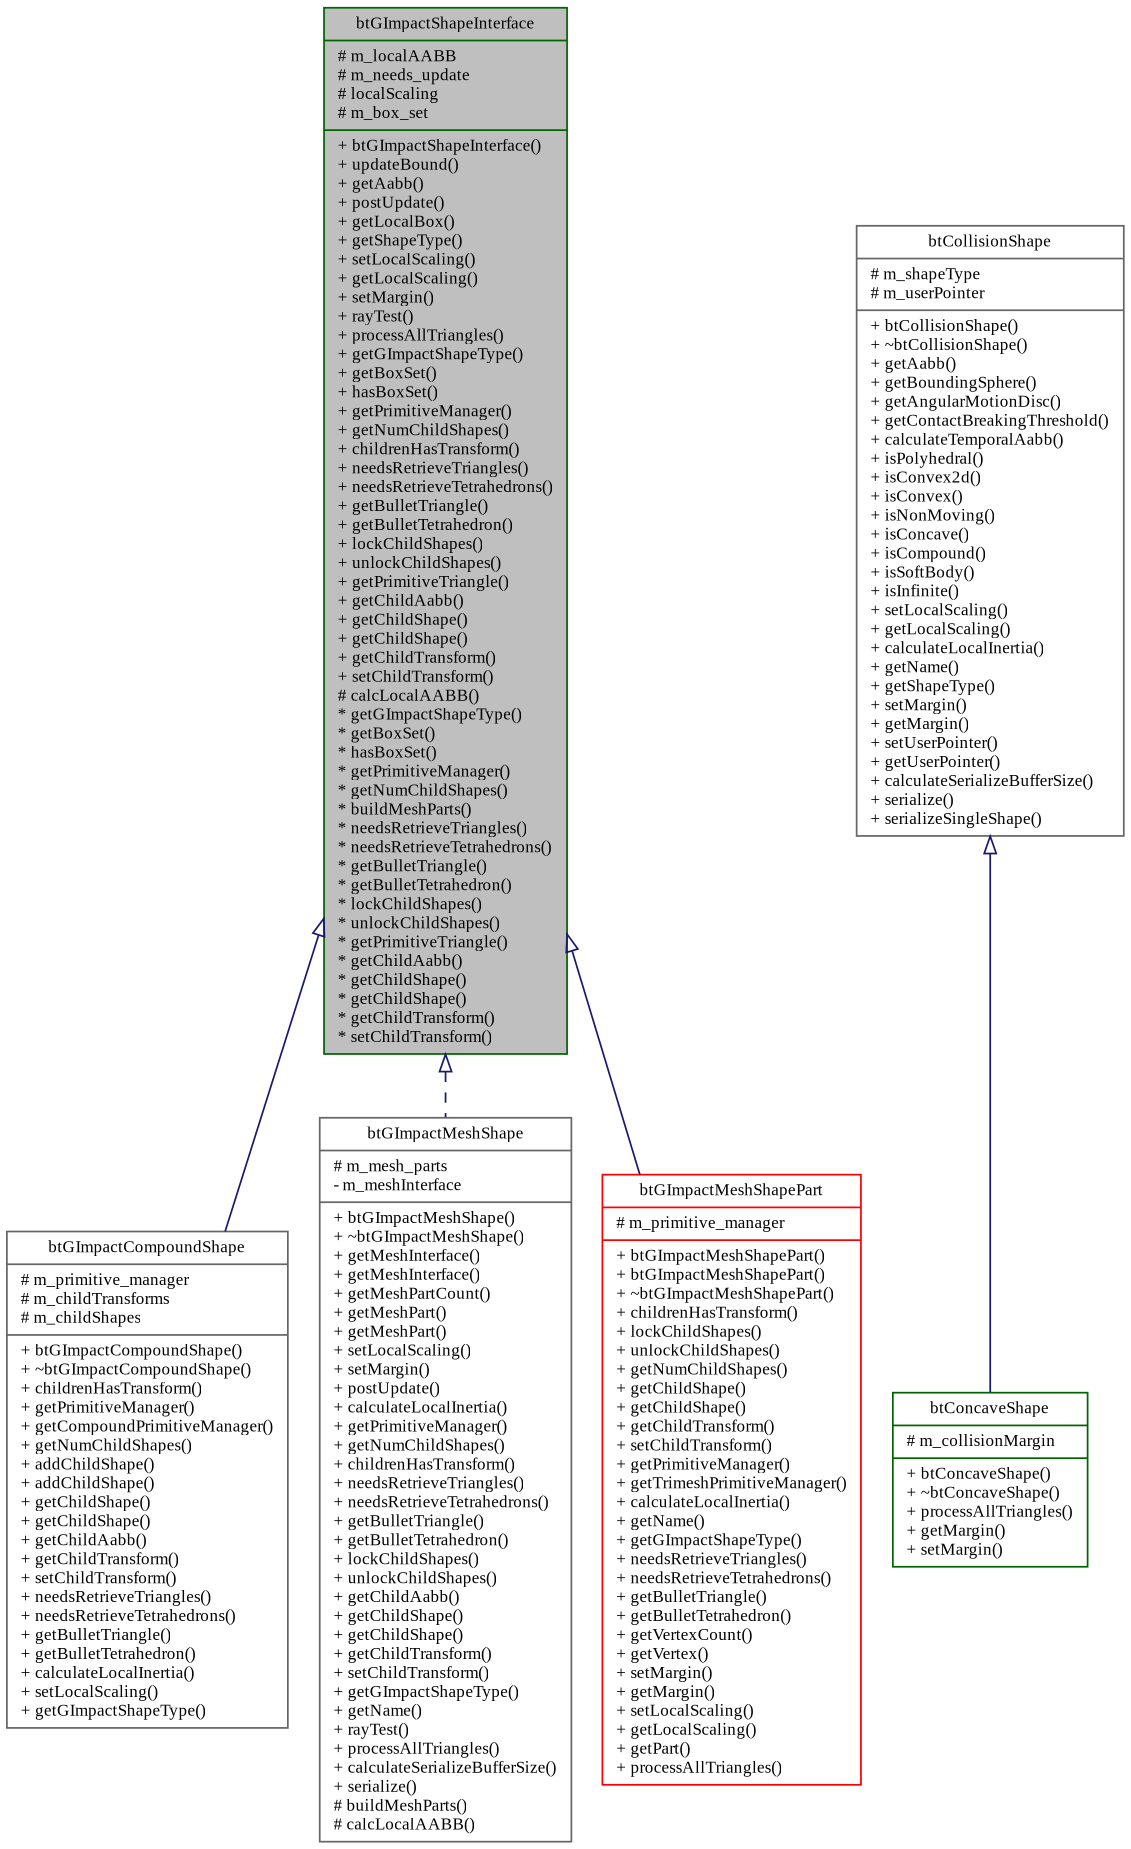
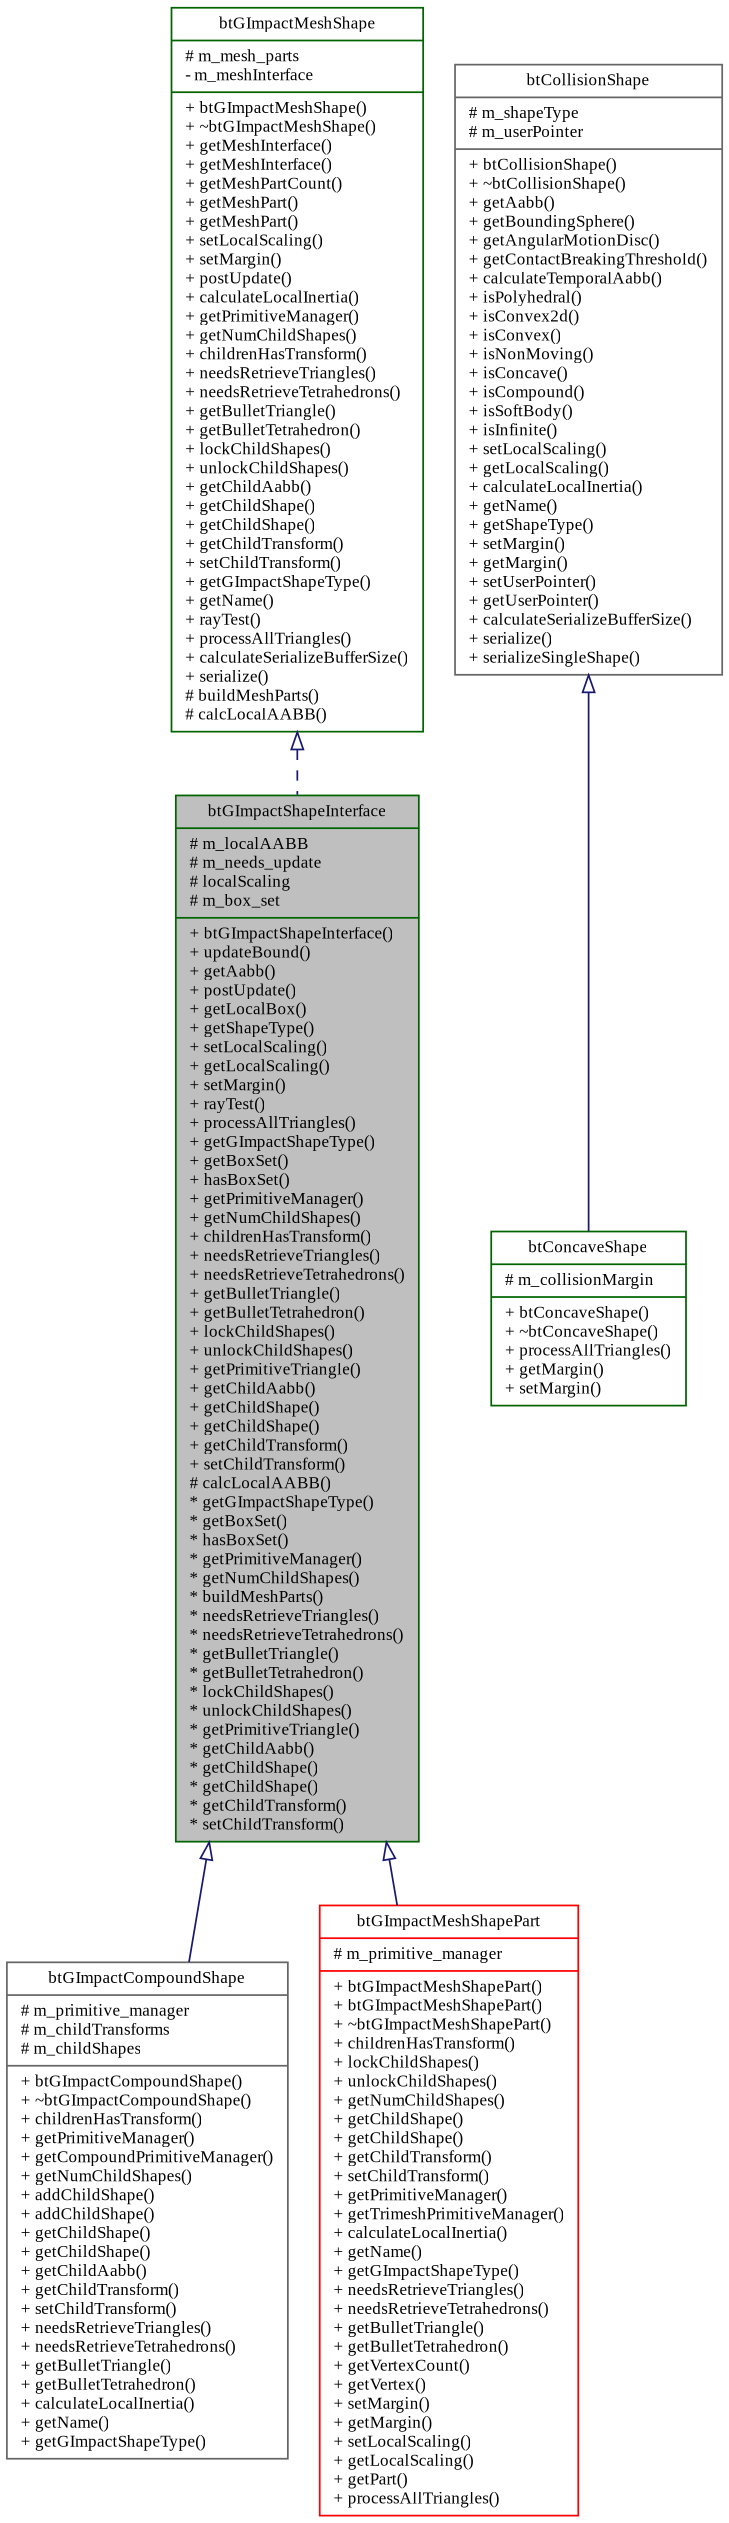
(446, 1095) -> (297, 772)
(446, 1480) -> (297, 370)
(90, 1692) -> (65, 2423)
